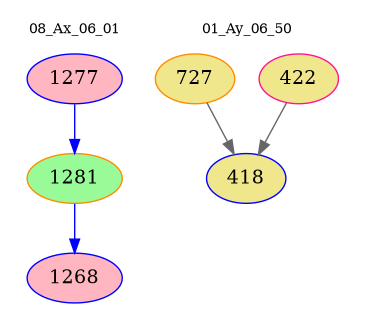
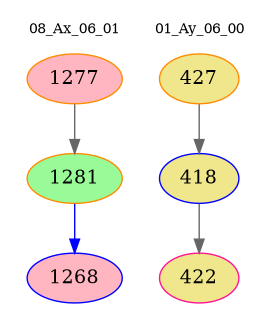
(247, 30) -> (200, 30)
(75, 79) -> (75, 79)
(195, 79) -> (199, 79)
(75, 122) -> (75, 122)
(276, 122) -> (199, 221)
